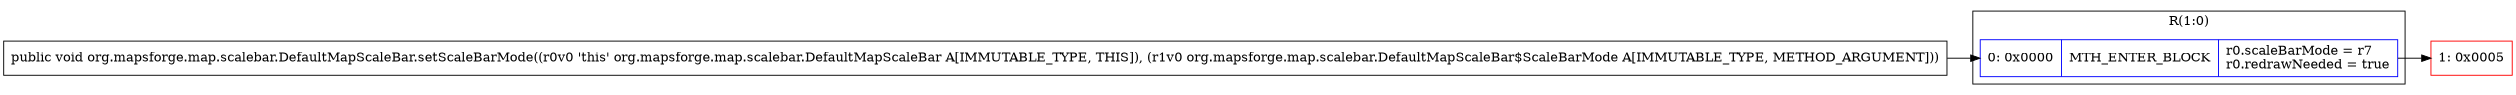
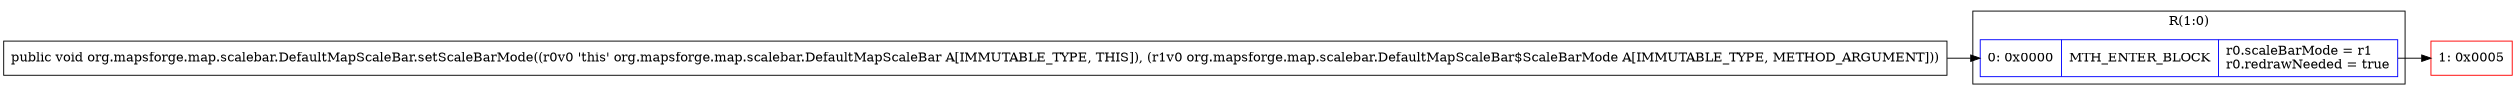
(2299, 51) -> (2299, 51)
